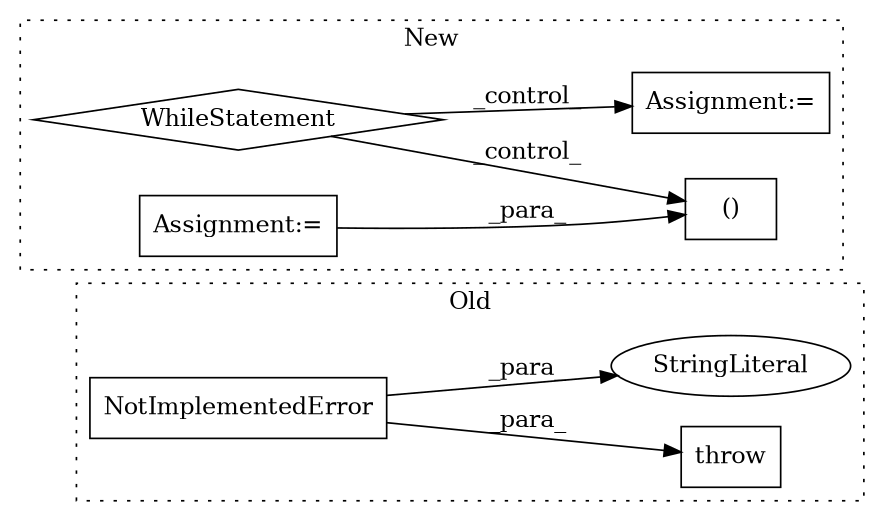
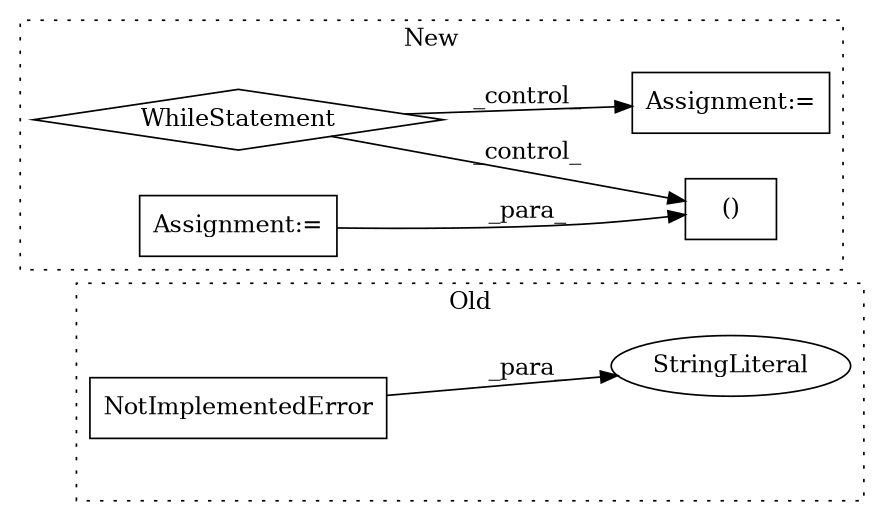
(731, 457) -> none
